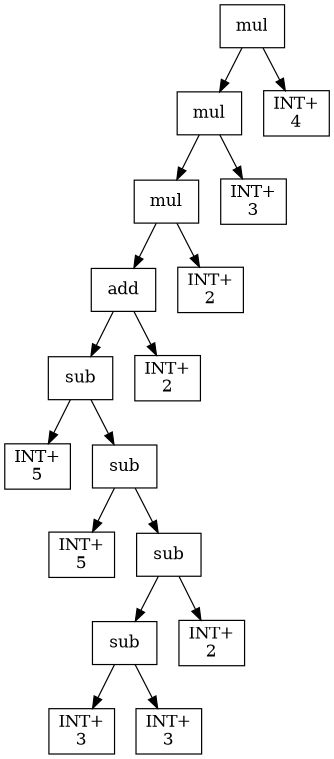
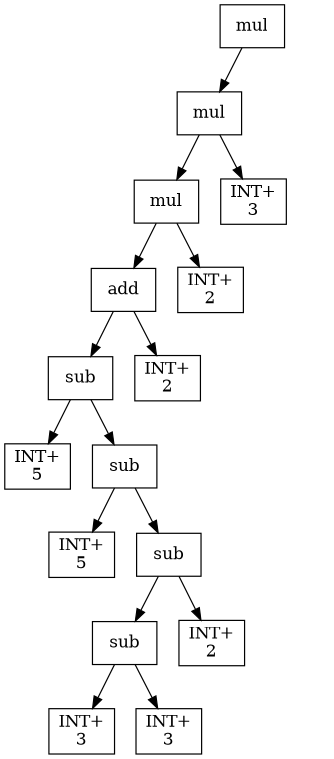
(296, 113) -> none
